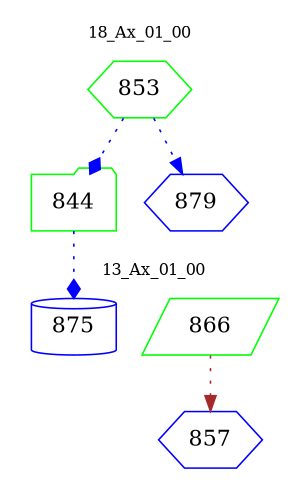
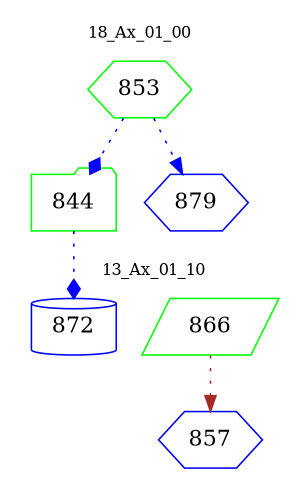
(154, 271) -> (154, 271)
(74, 327) -> (74, 327)
